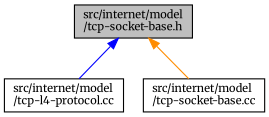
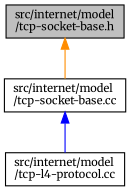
(95, 63) -> (65, 138)
